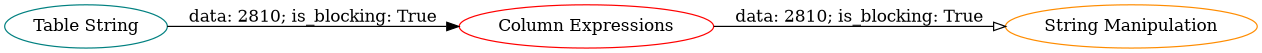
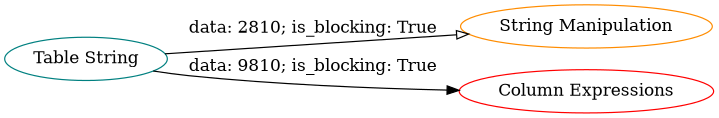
(313, 17) -> (313, 67)
(853, 26) -> (311, 44)
